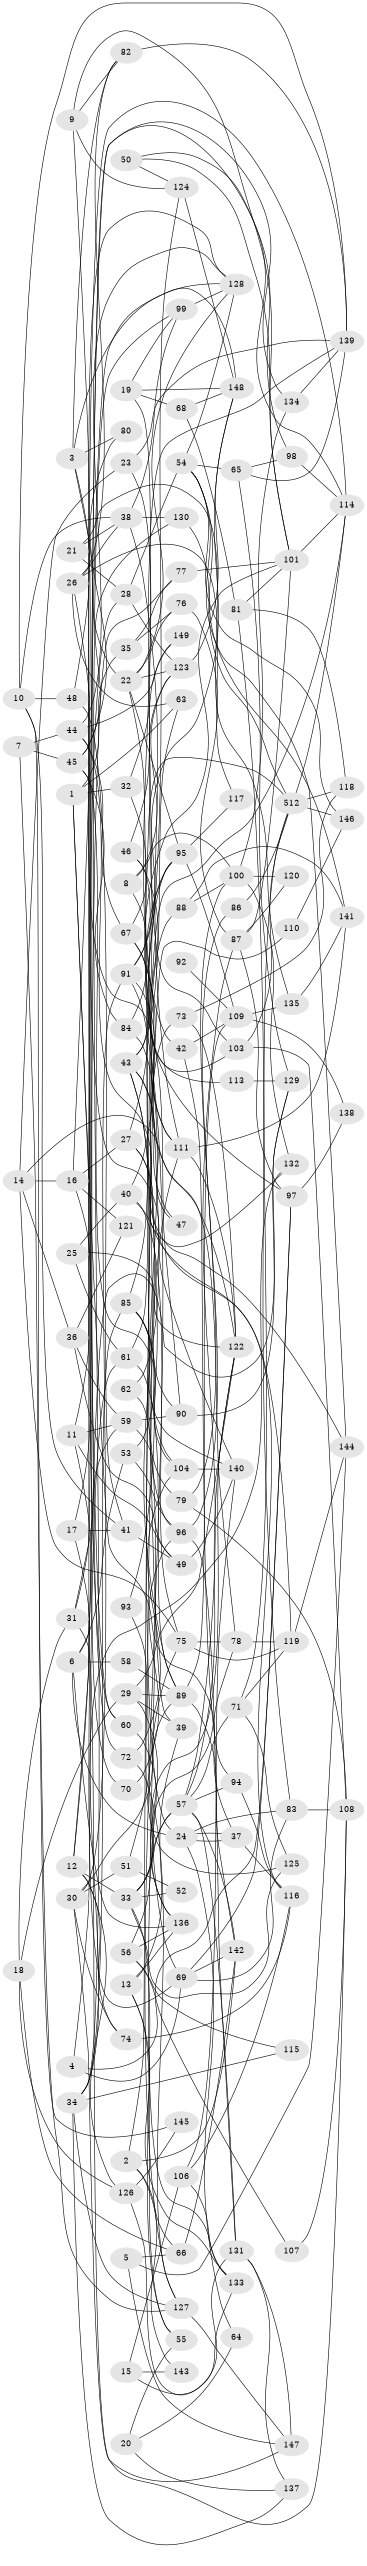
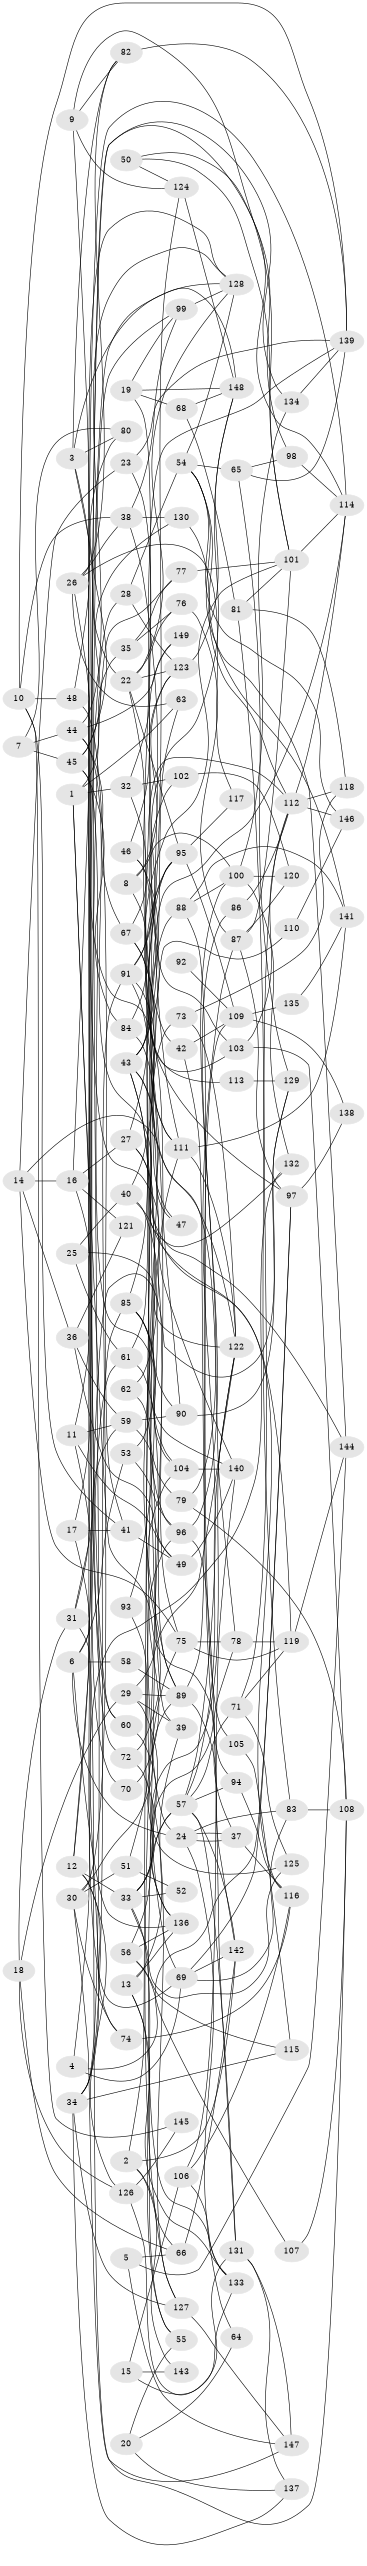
(72, 551) -> none
none -> (182, 777)
(292, 803) -> (292, 803)
(39, 1565) -> (36, 560)
none -> (237, 1745)
